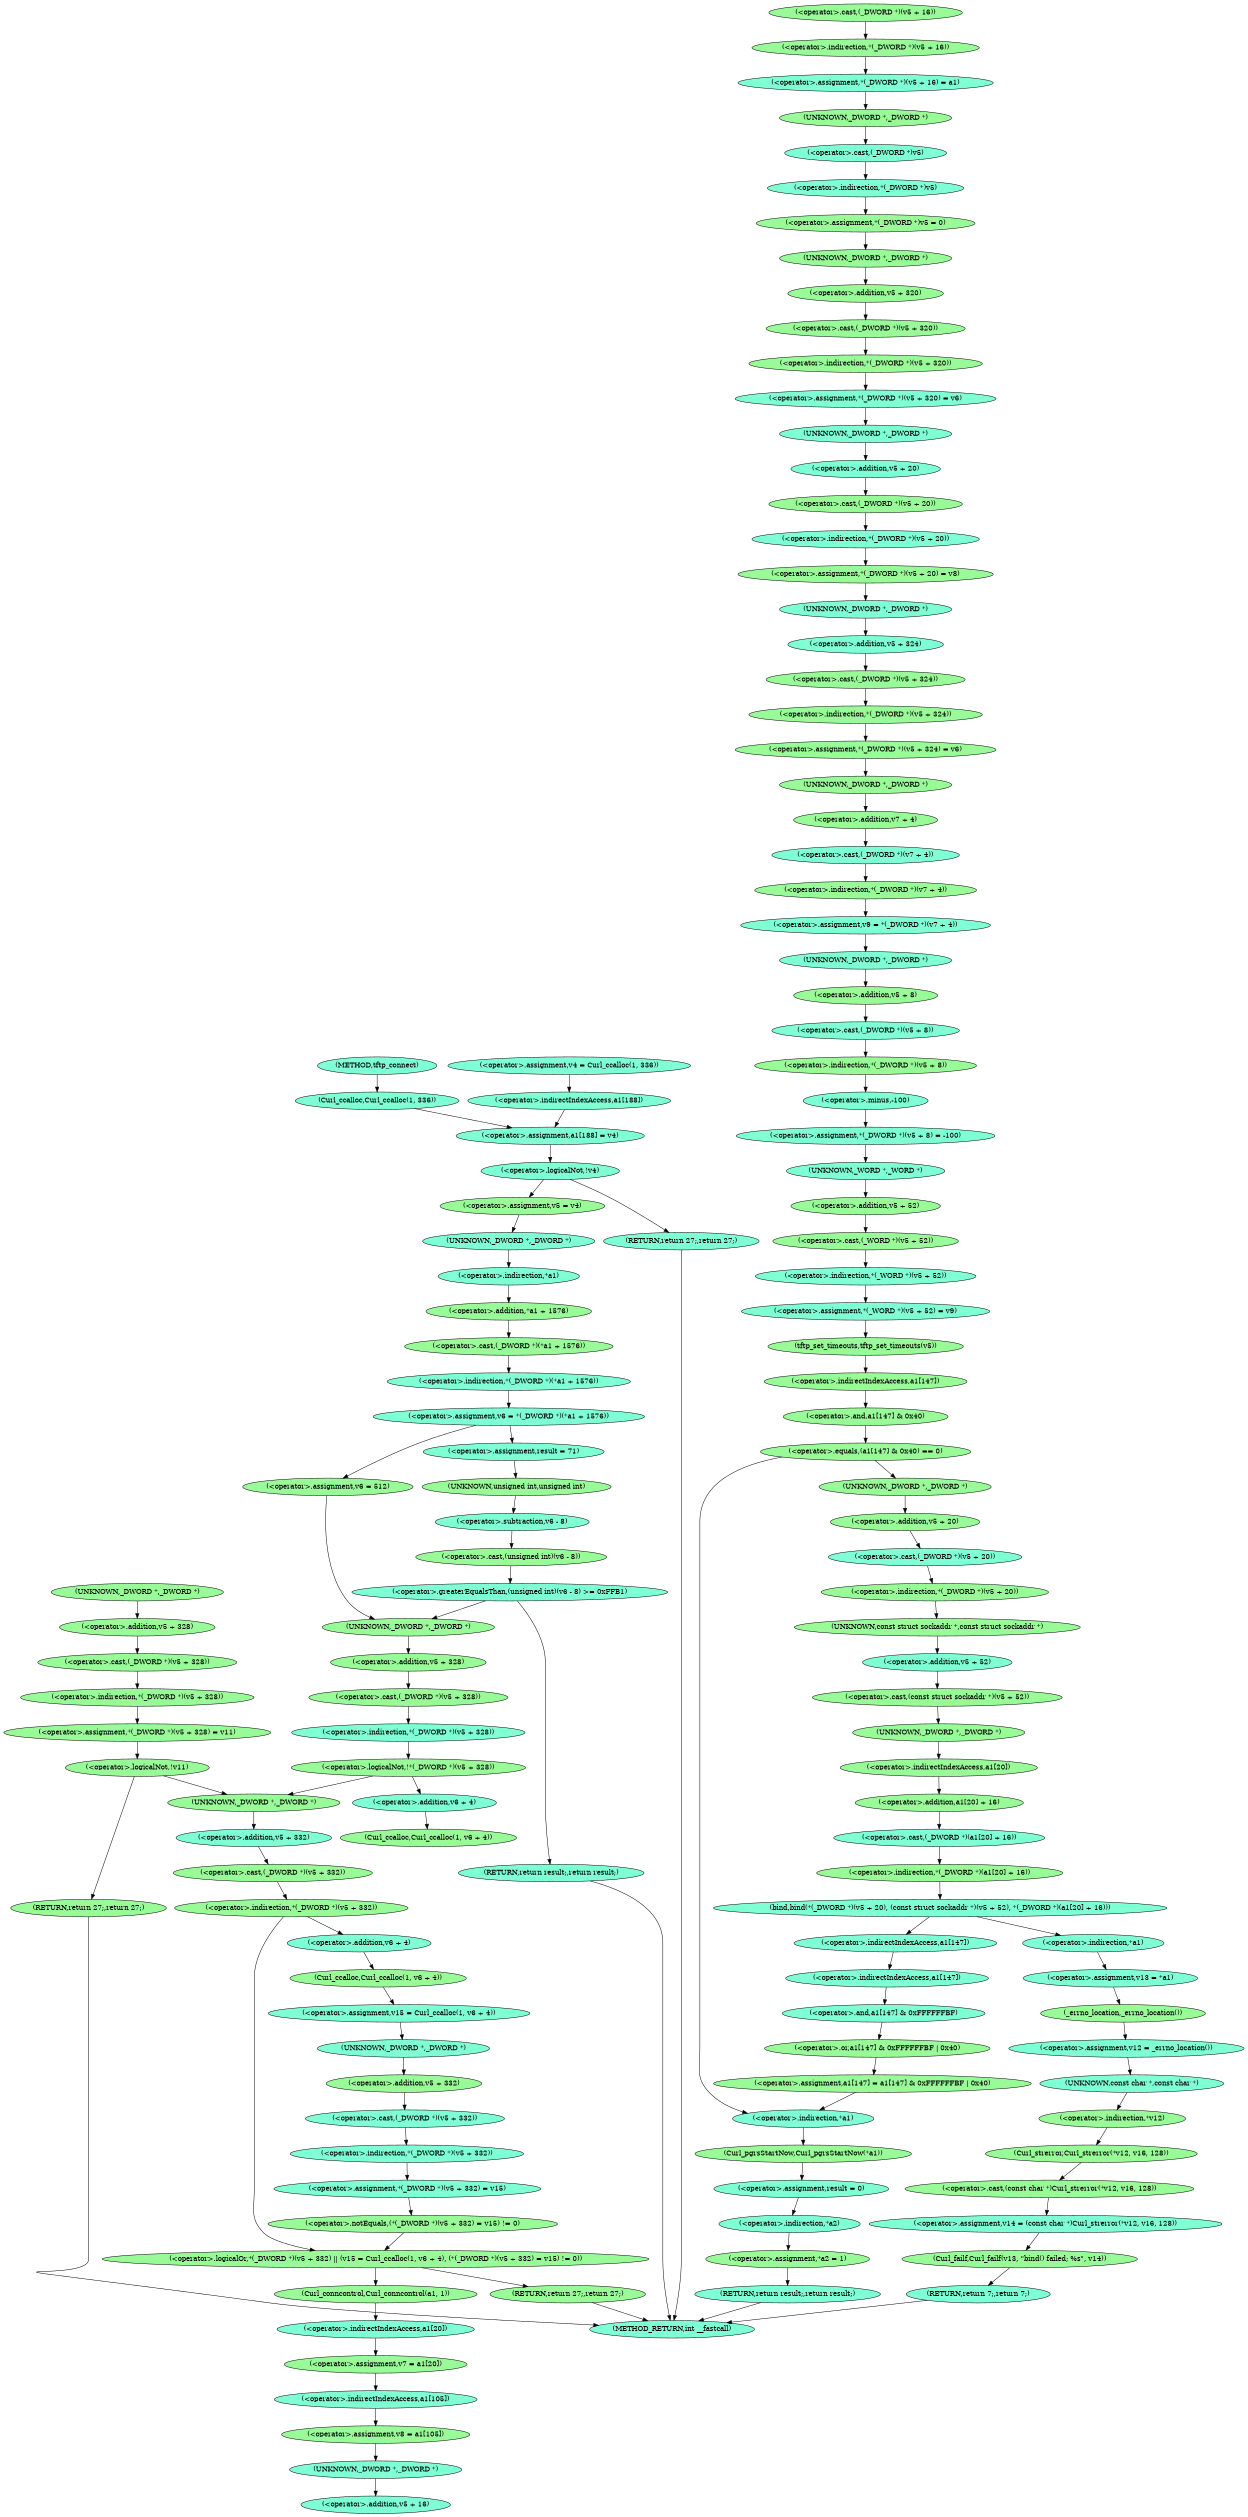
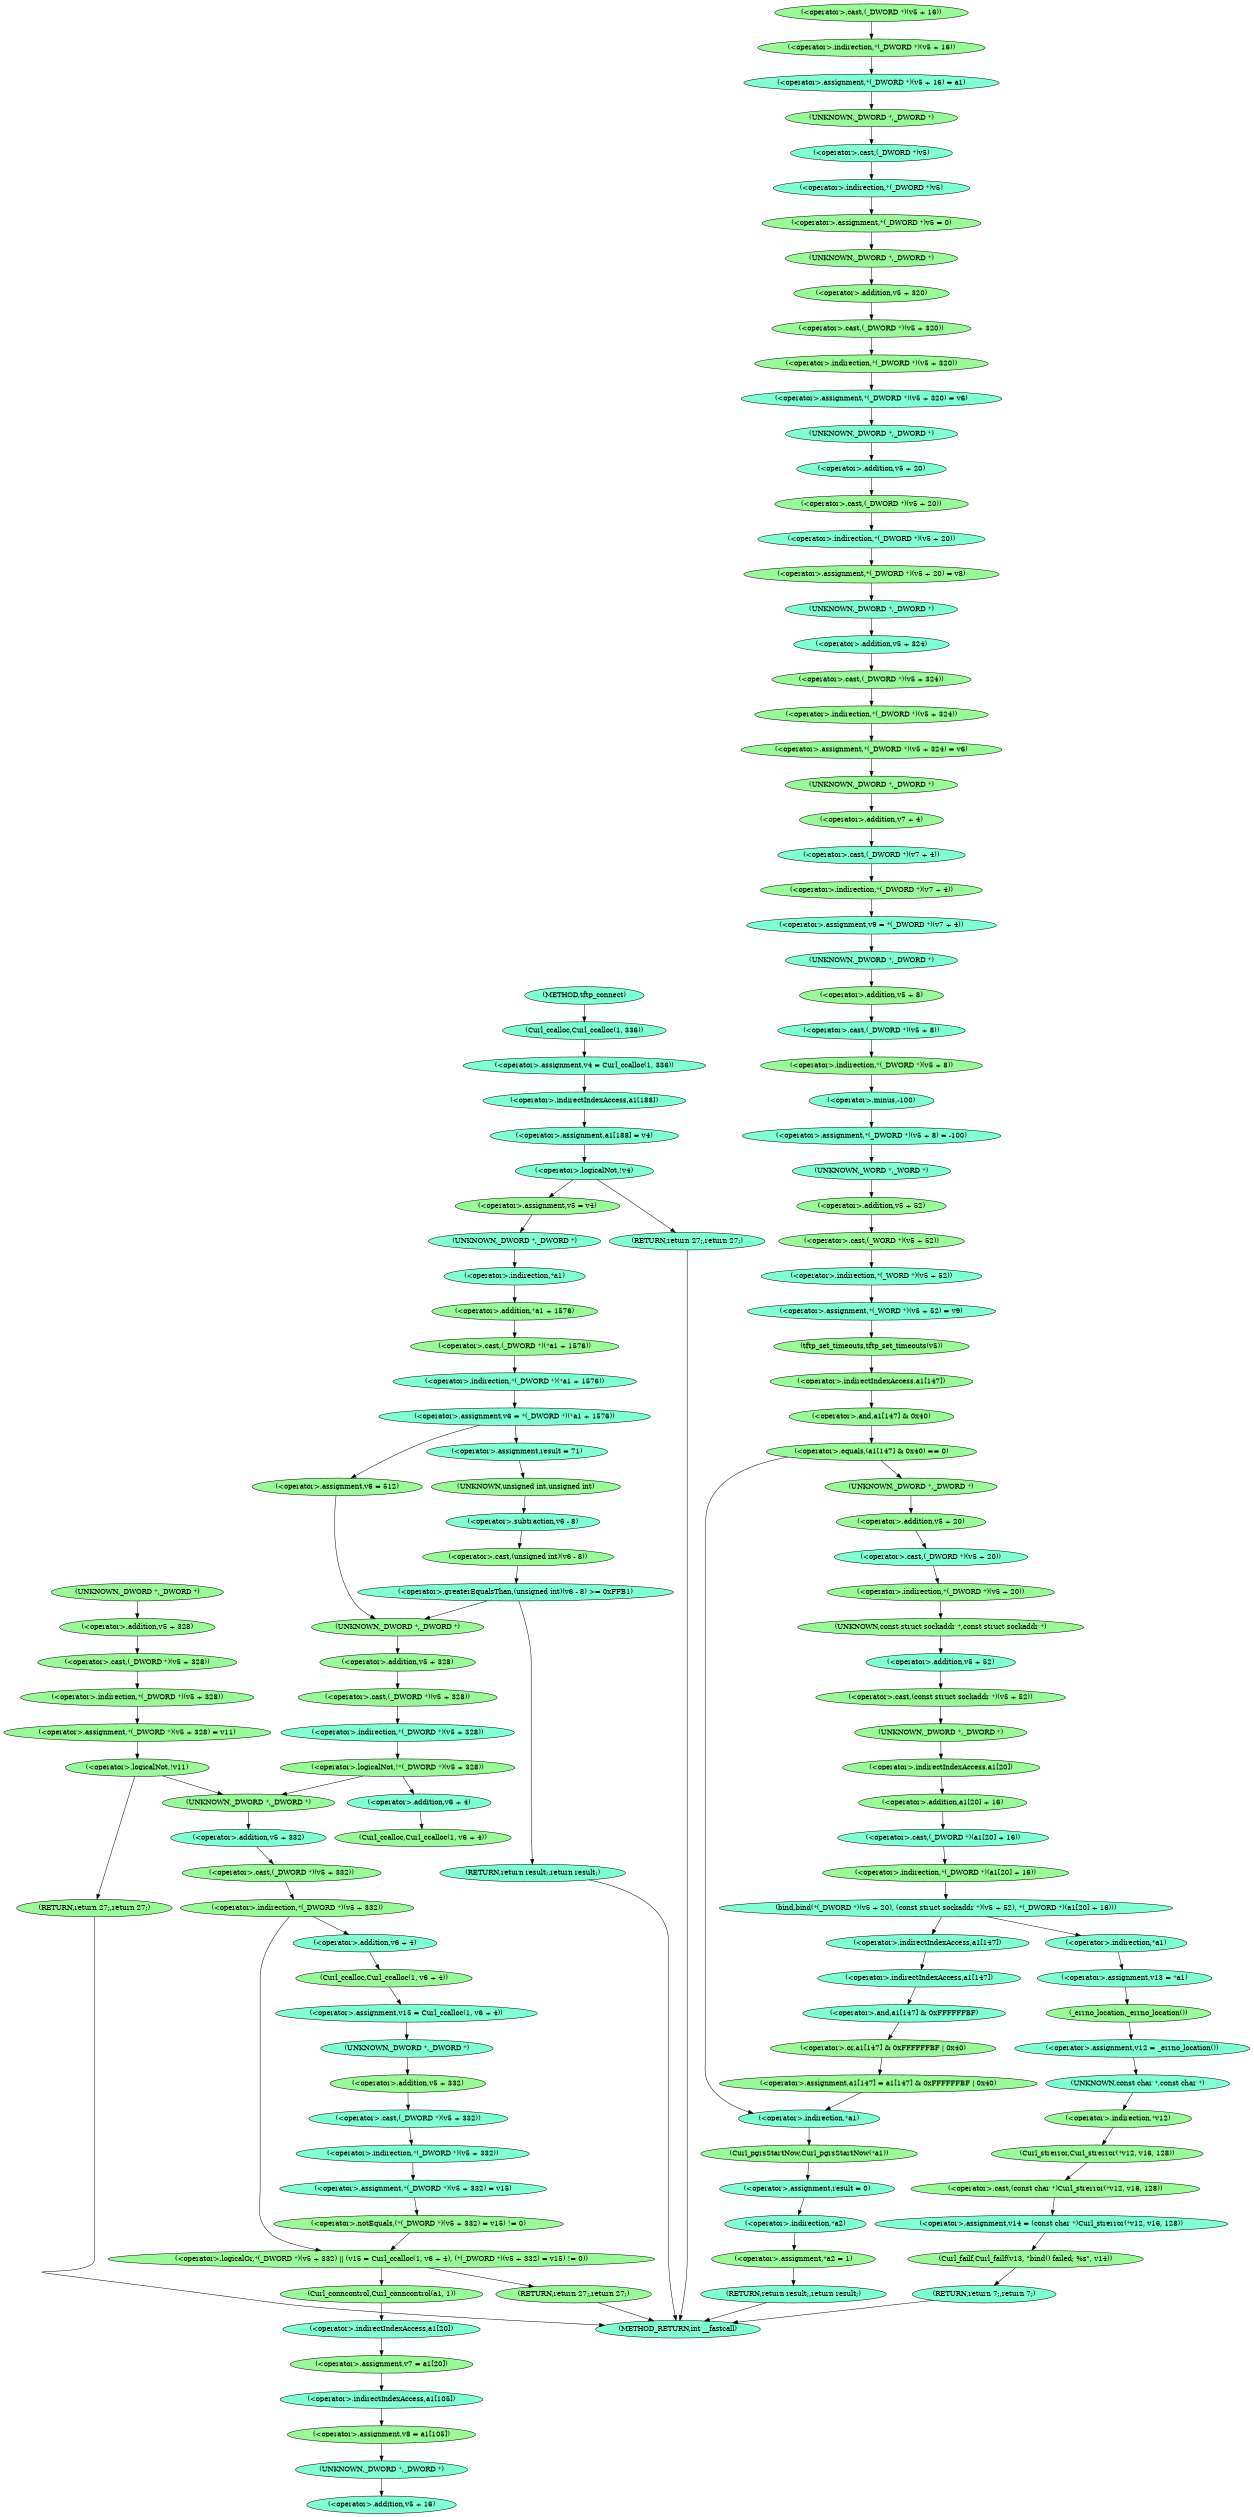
(461, 1118) -> (584, 1046)
